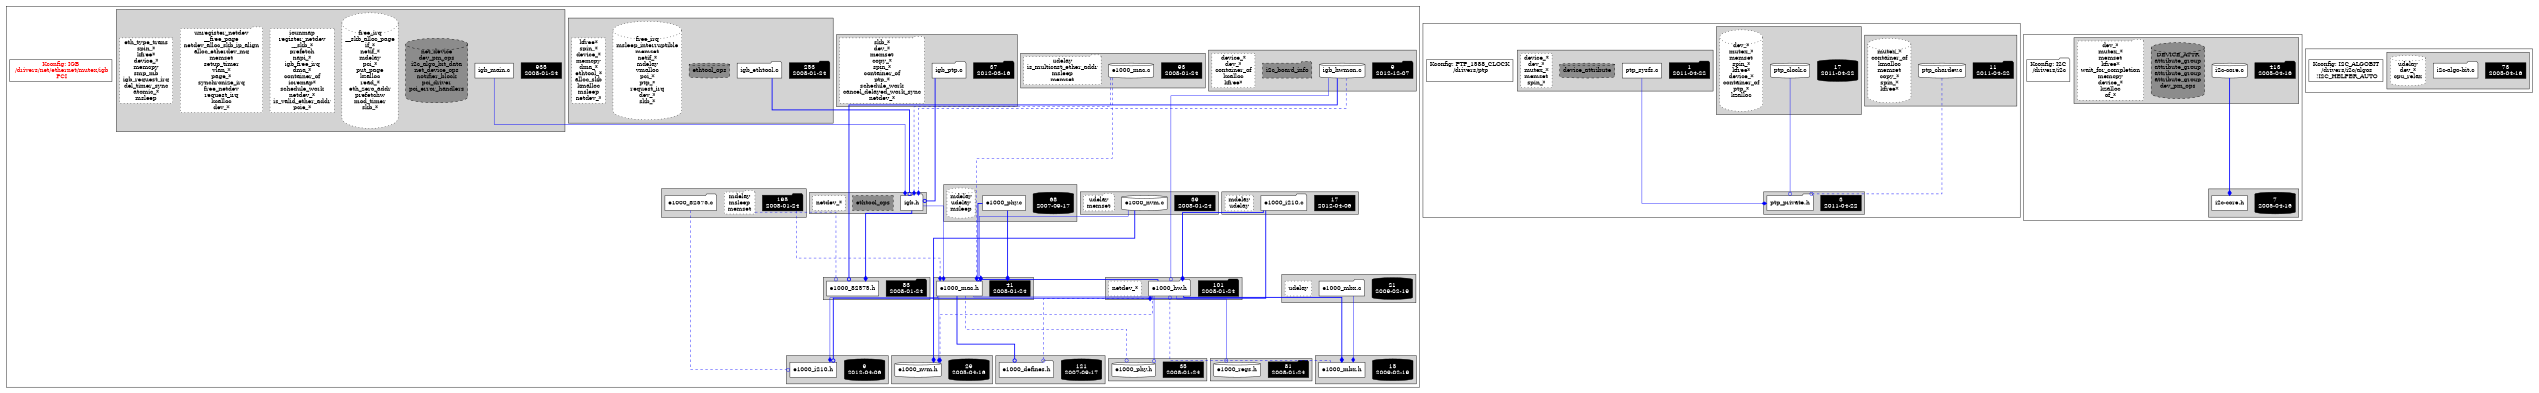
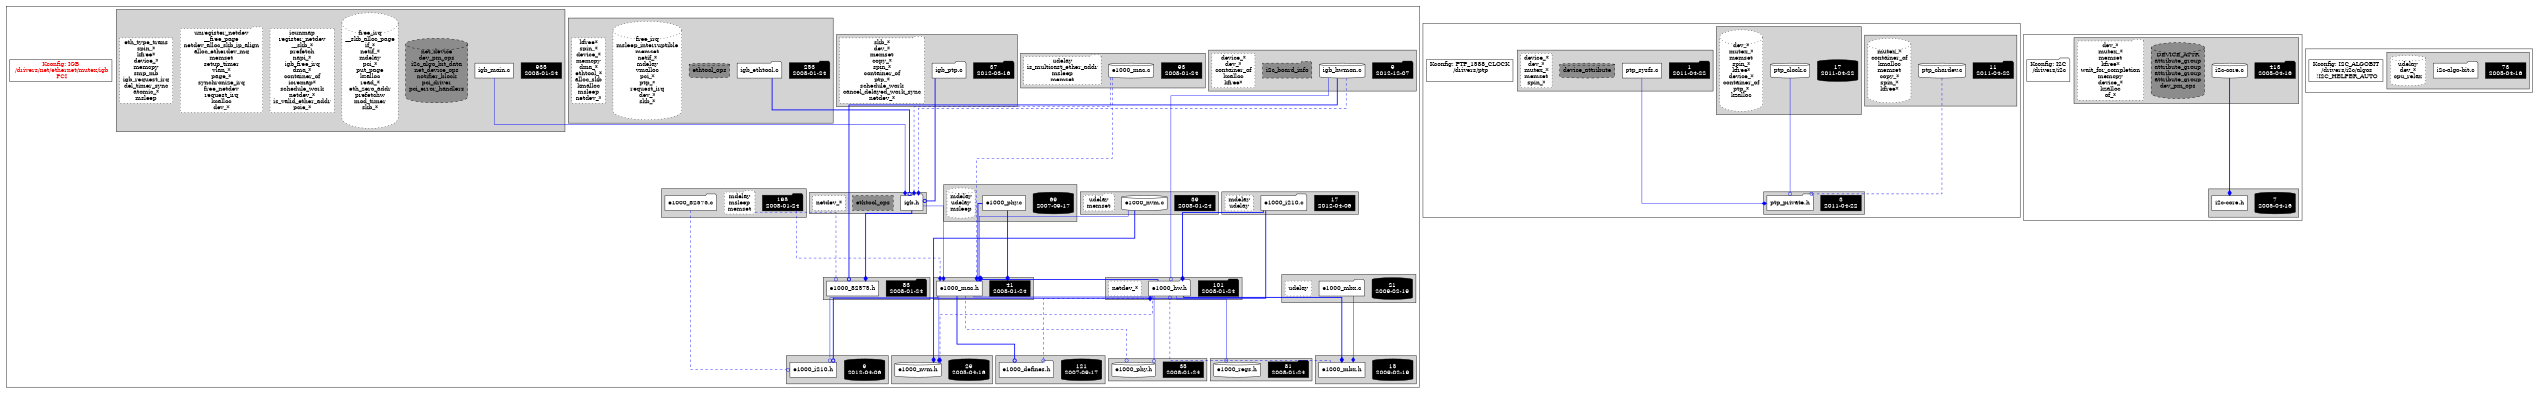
(1053, 203) -> (1053, 203)
(1027, 216) -> (1027, 216)
(830, 302) -> (830, 302)
